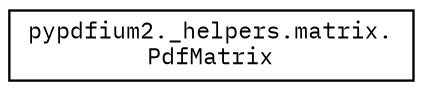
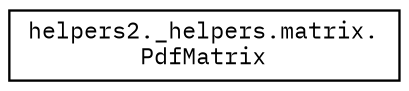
(211, 46) -> (204, 46)
